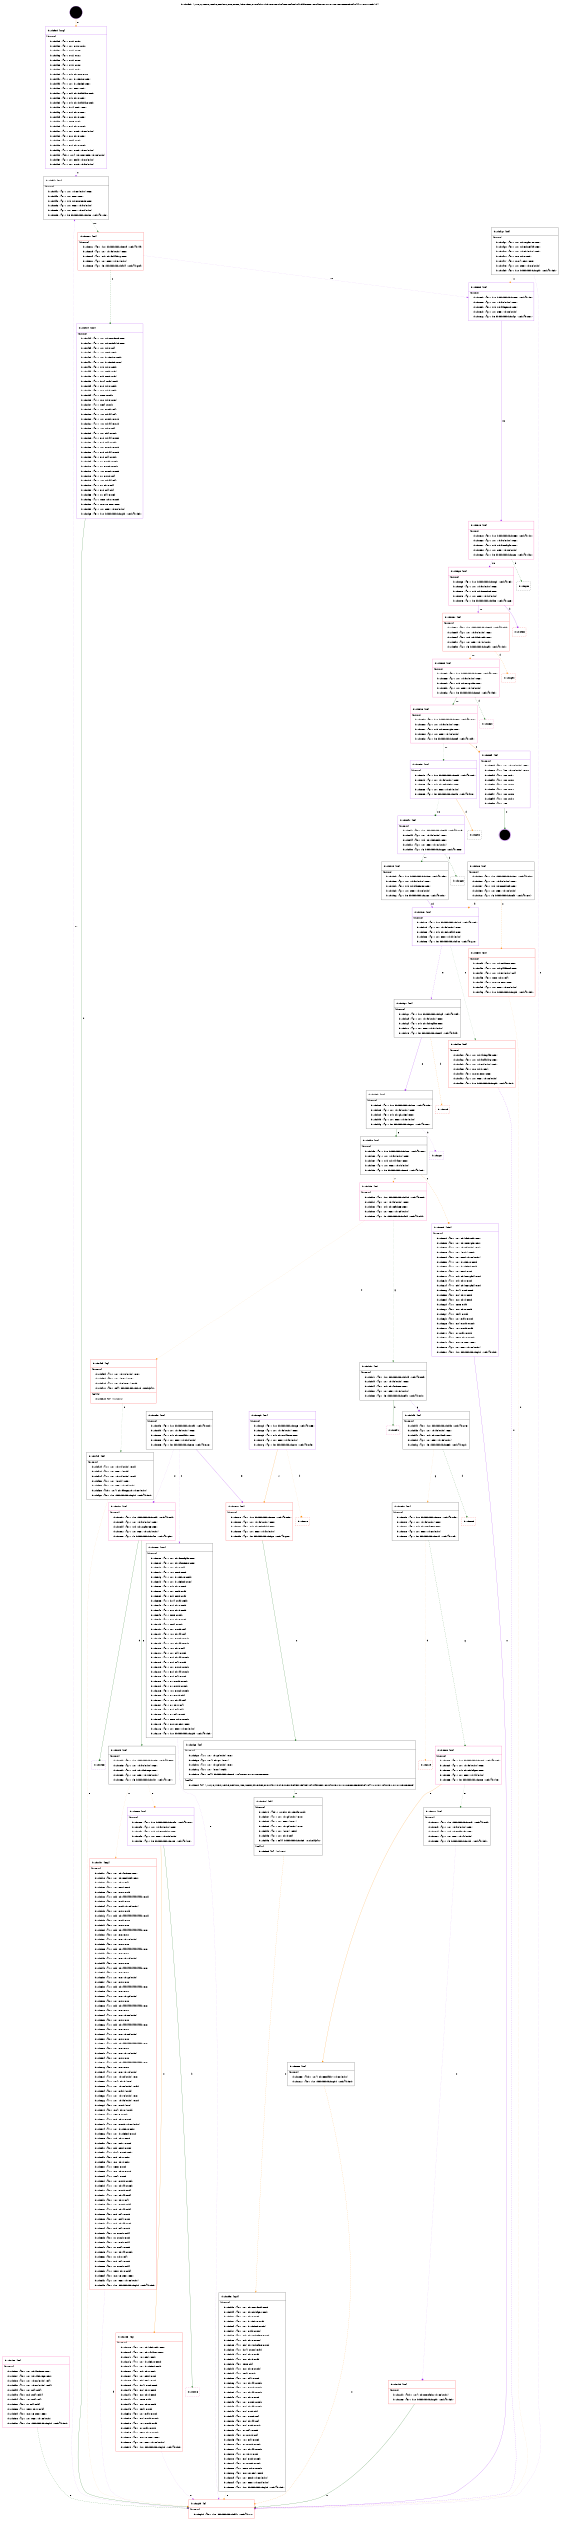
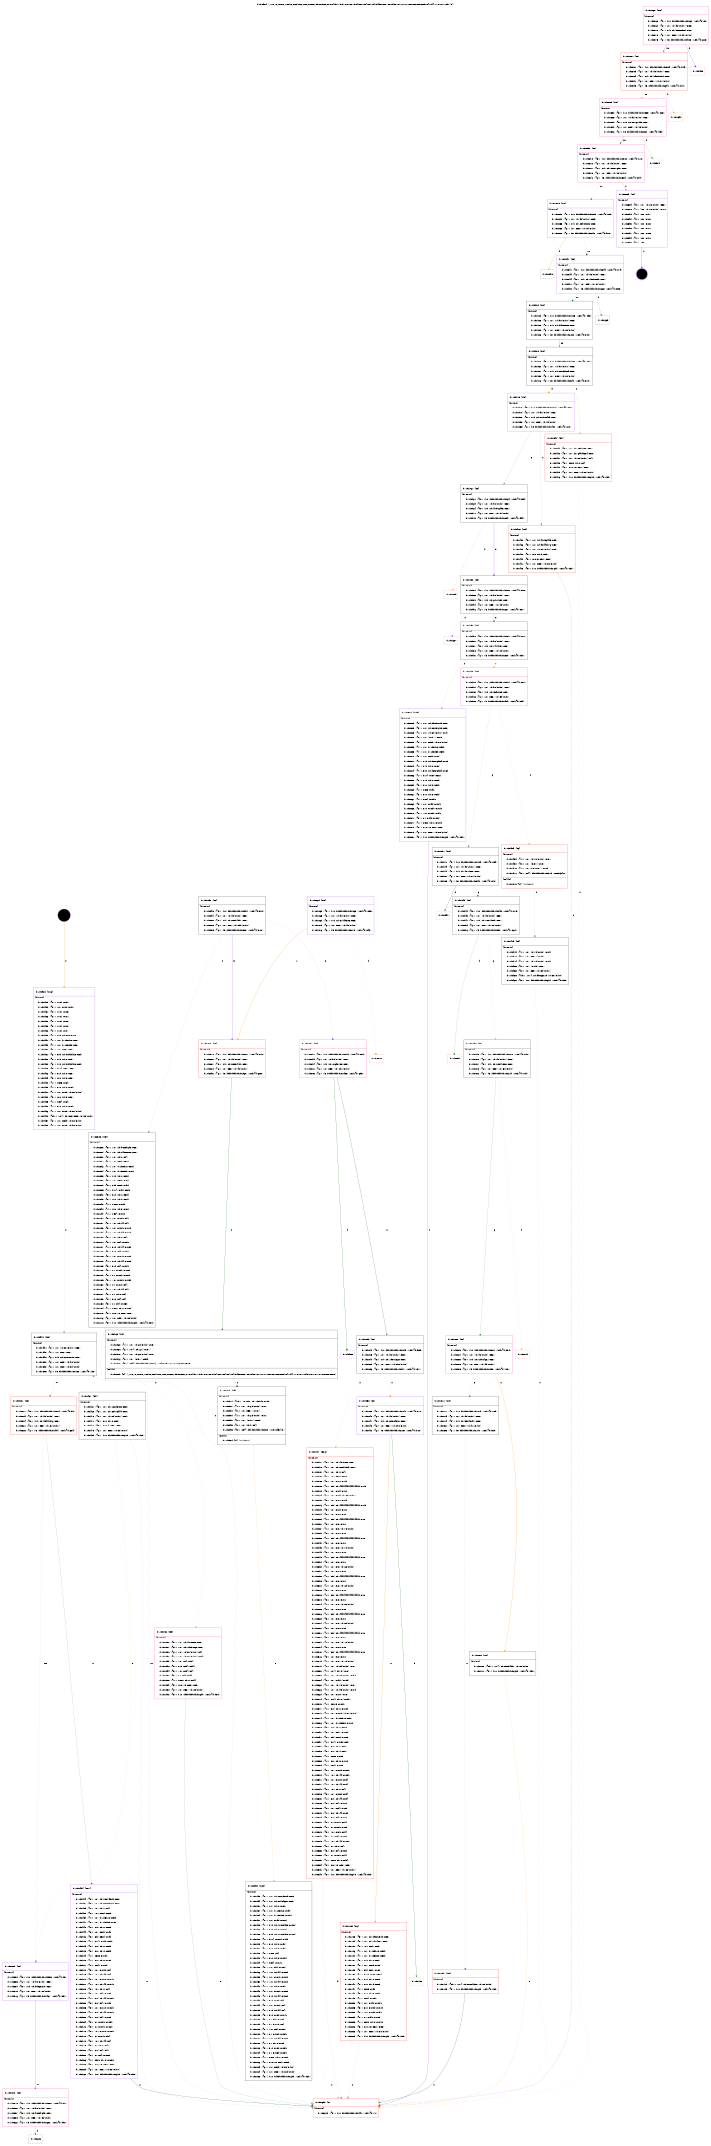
(491, 563) -> none
(430, 903) -> (560, 342)
none -> (198, 1468)
